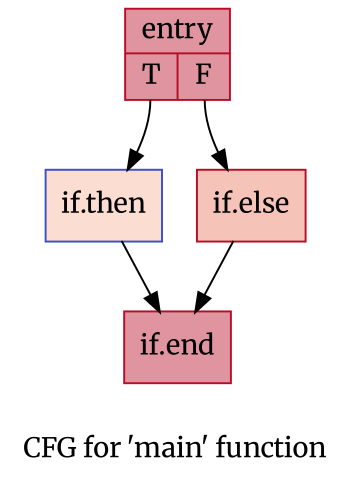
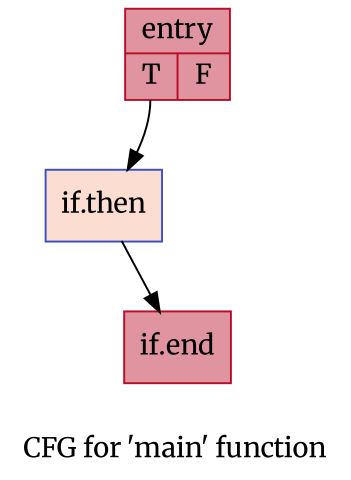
(251, 206) -> none
